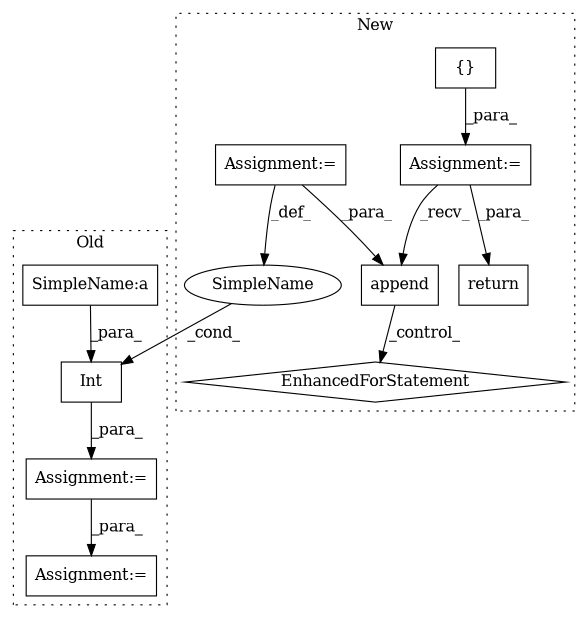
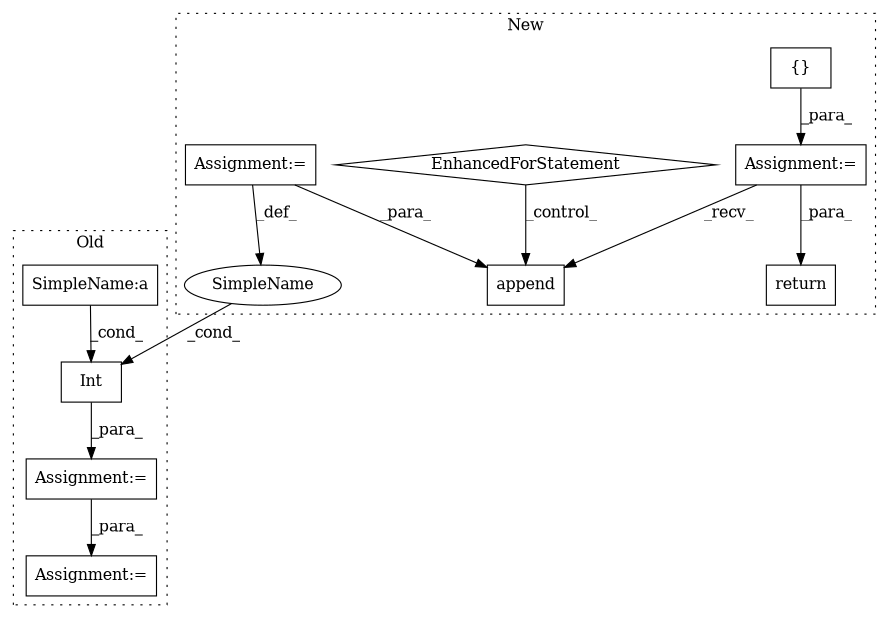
(389, 329) -> (526, 219)
(116, 334) -> (117, 334)
